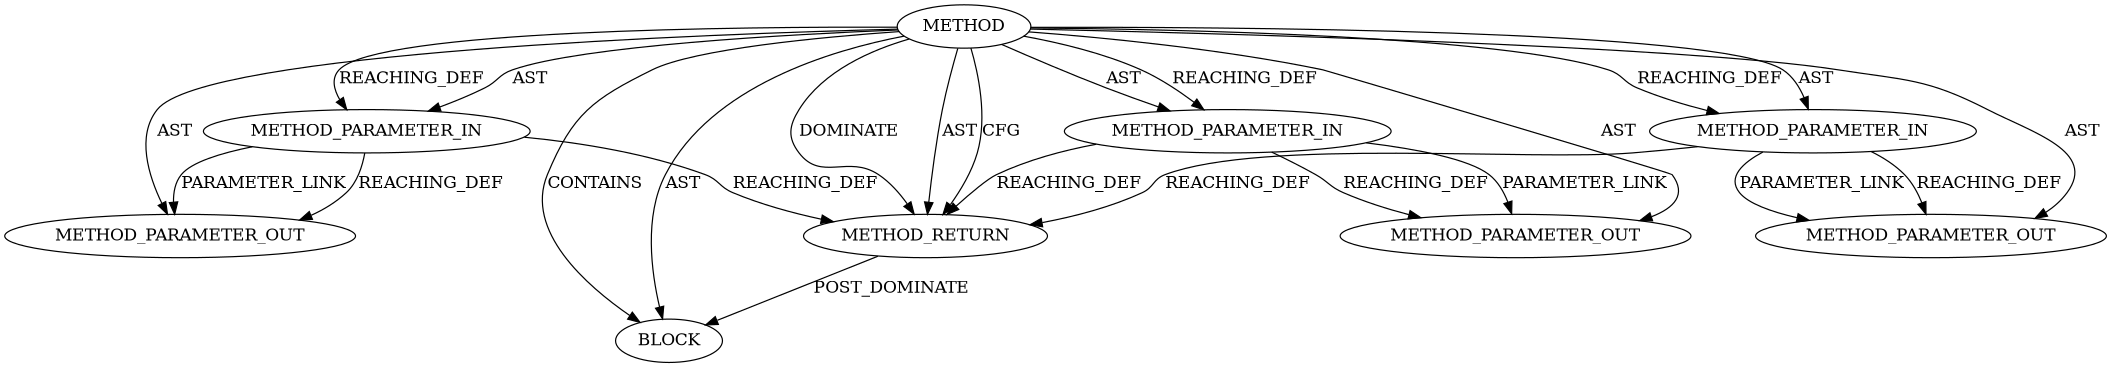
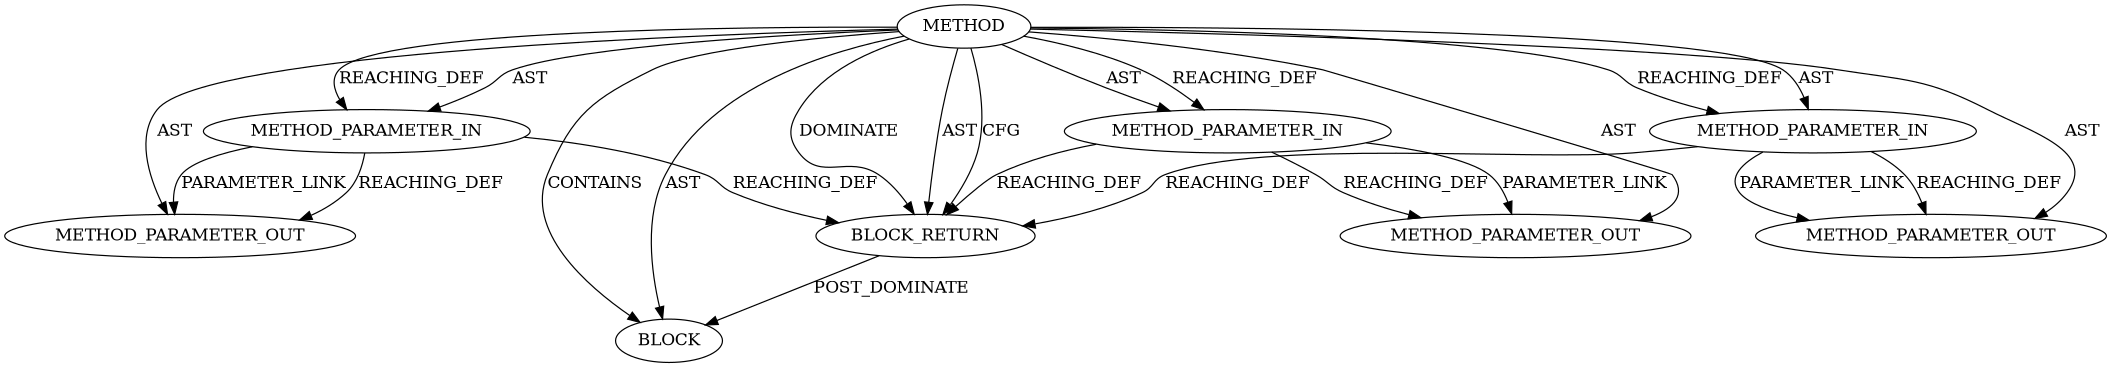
(926, 236) -> (926, 236)
